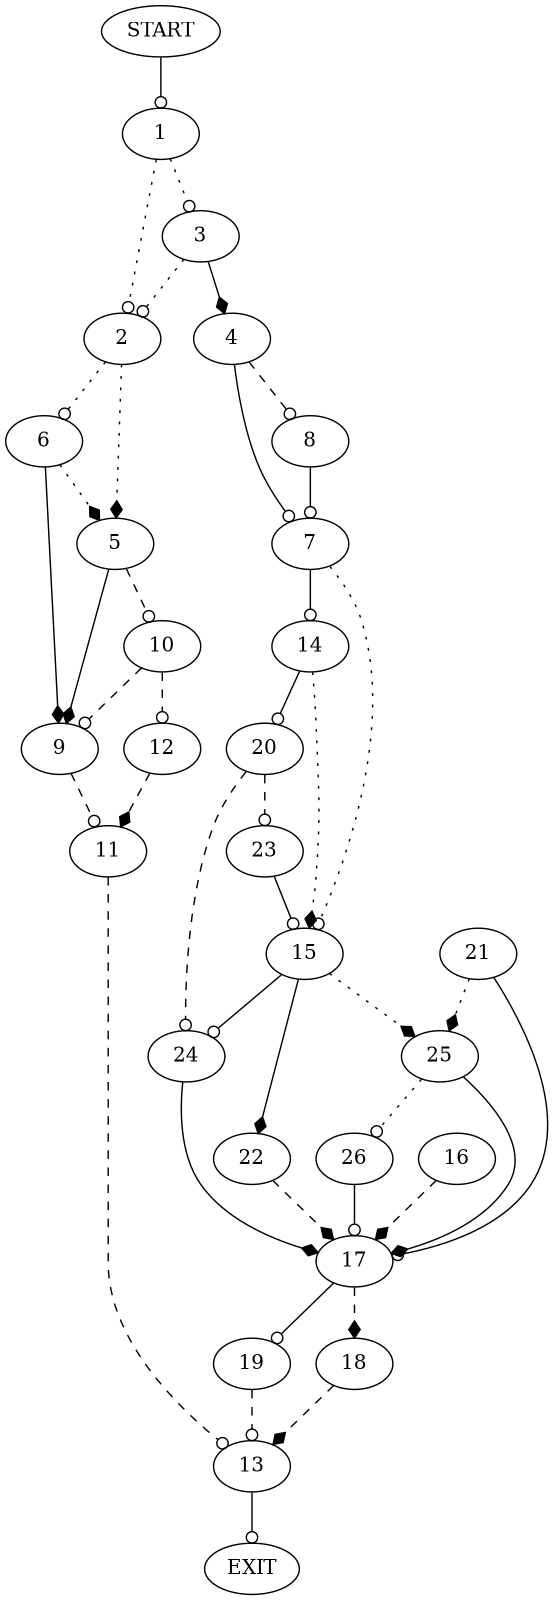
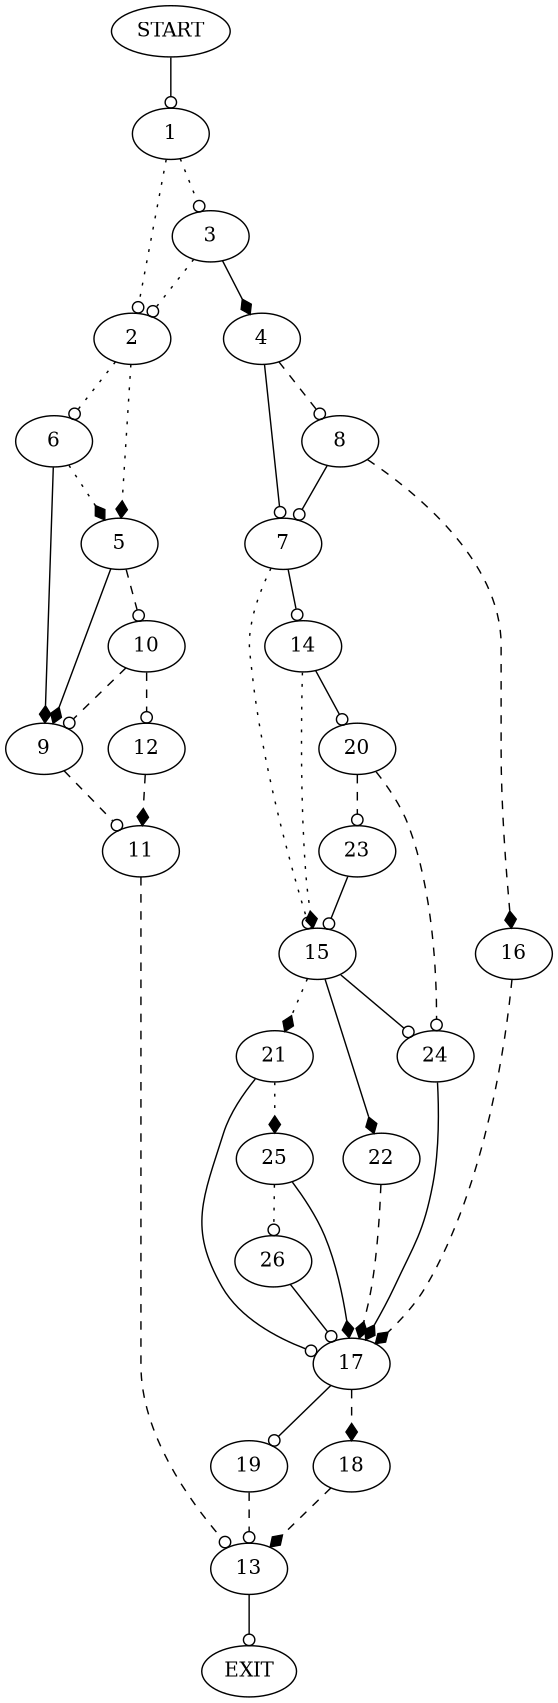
none -> (501, 659)
(365, 1000) -> (300, 997)
